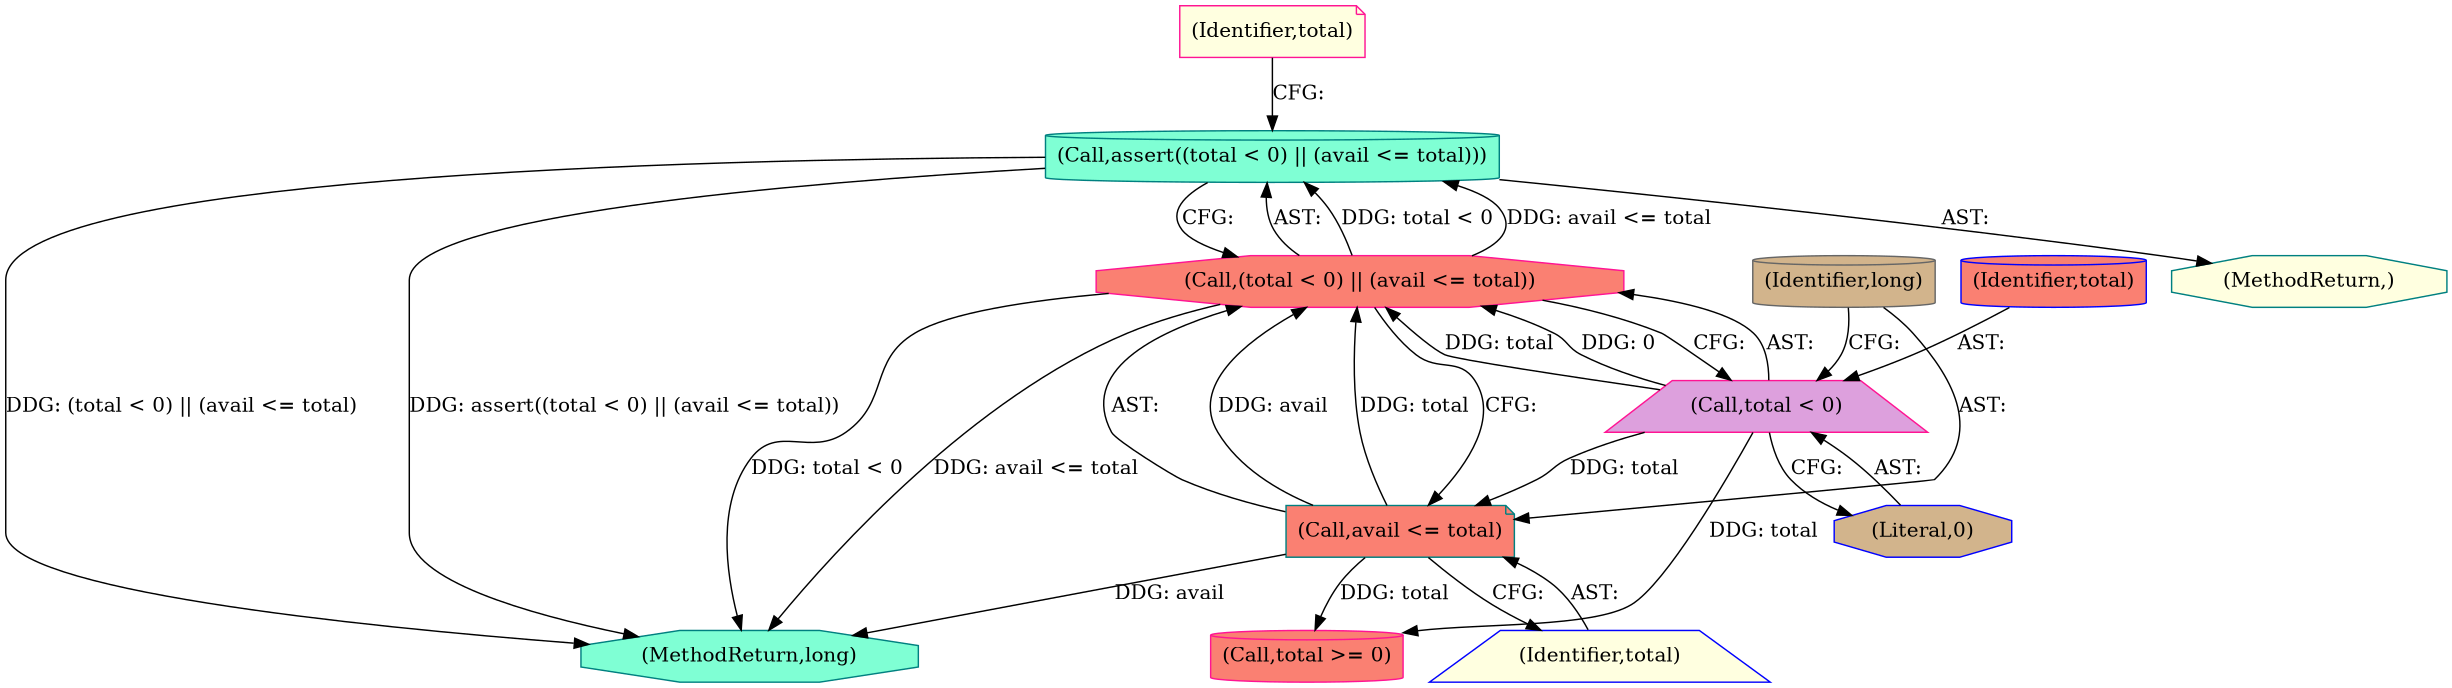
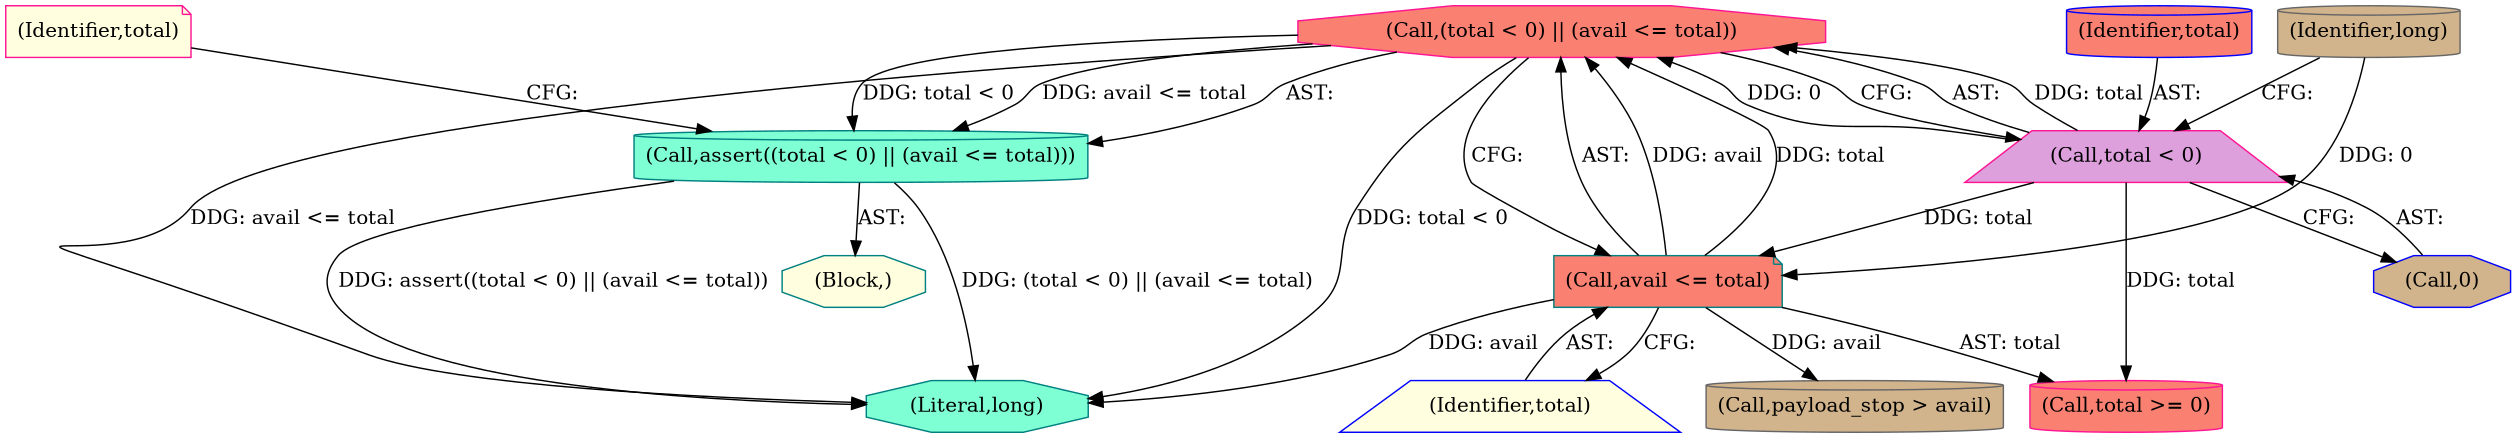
(1178, 224) -> none
(2309, 281) -> (854, 281)
none -> (1855, 406)
(1986, 406) -> (2376, 157)
(1923, 531) -> (2442, 281)
(1394, 594) -> (2011, 344)
(750, 656) -> (977, 406)
